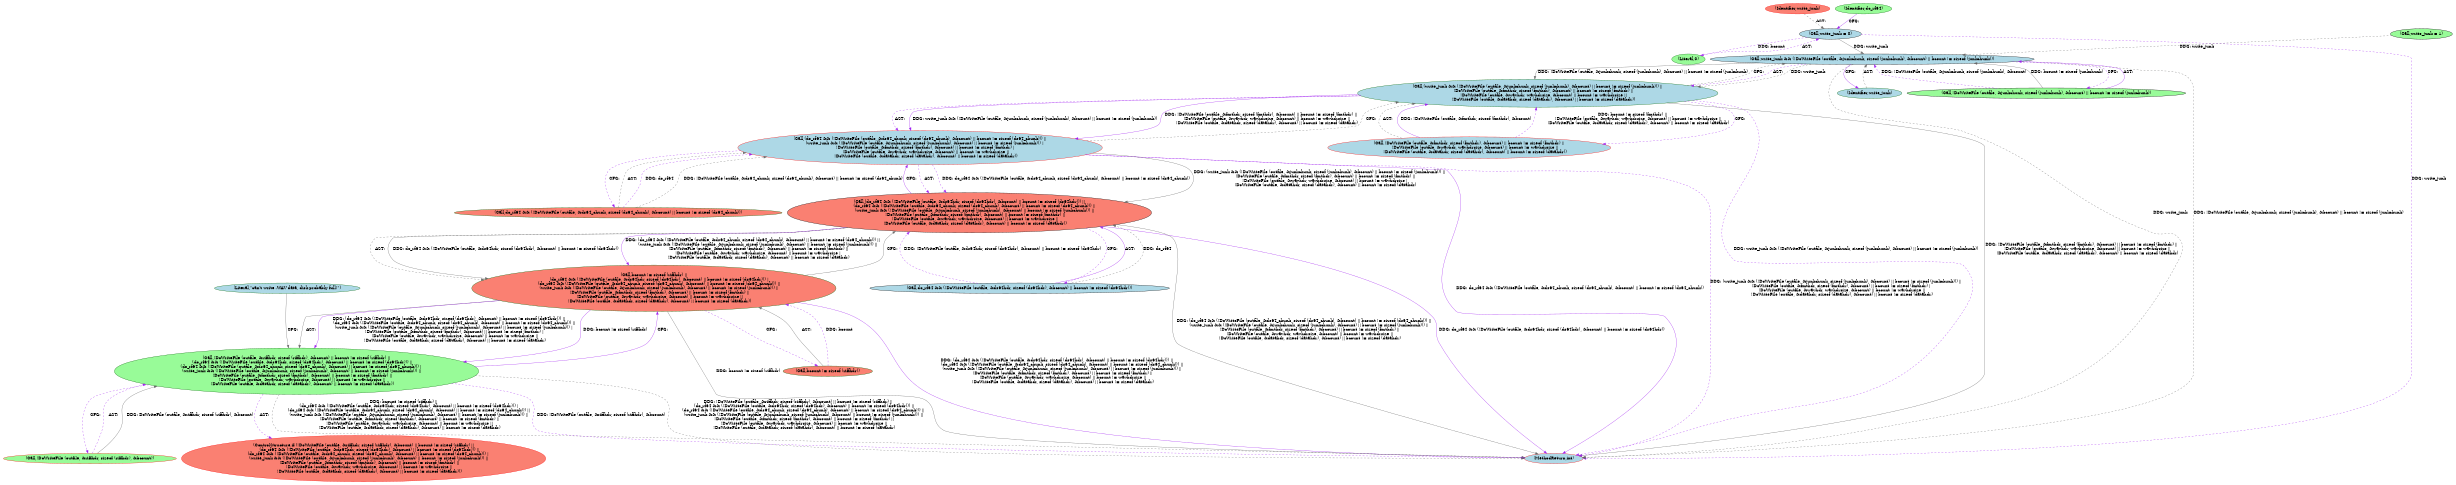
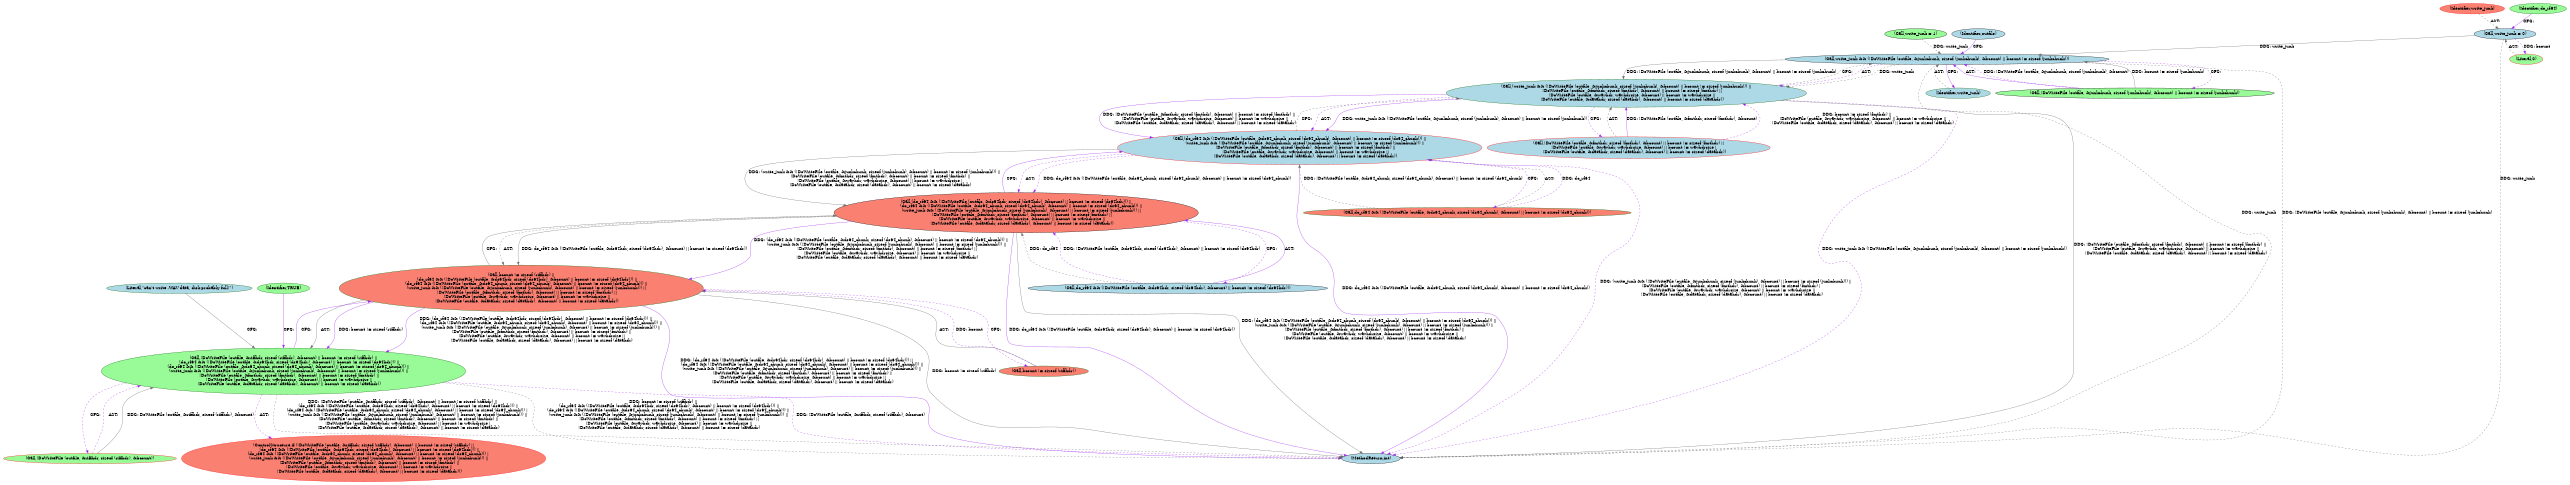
none -> (1978, 34)
(1759, 52) -> (2510, 50)
(1688, 59) -> (2526, 59)
none -> (284, 288)
(2412, 360) -> (2144, 431)
(1554, 459) -> (1371, 459)
